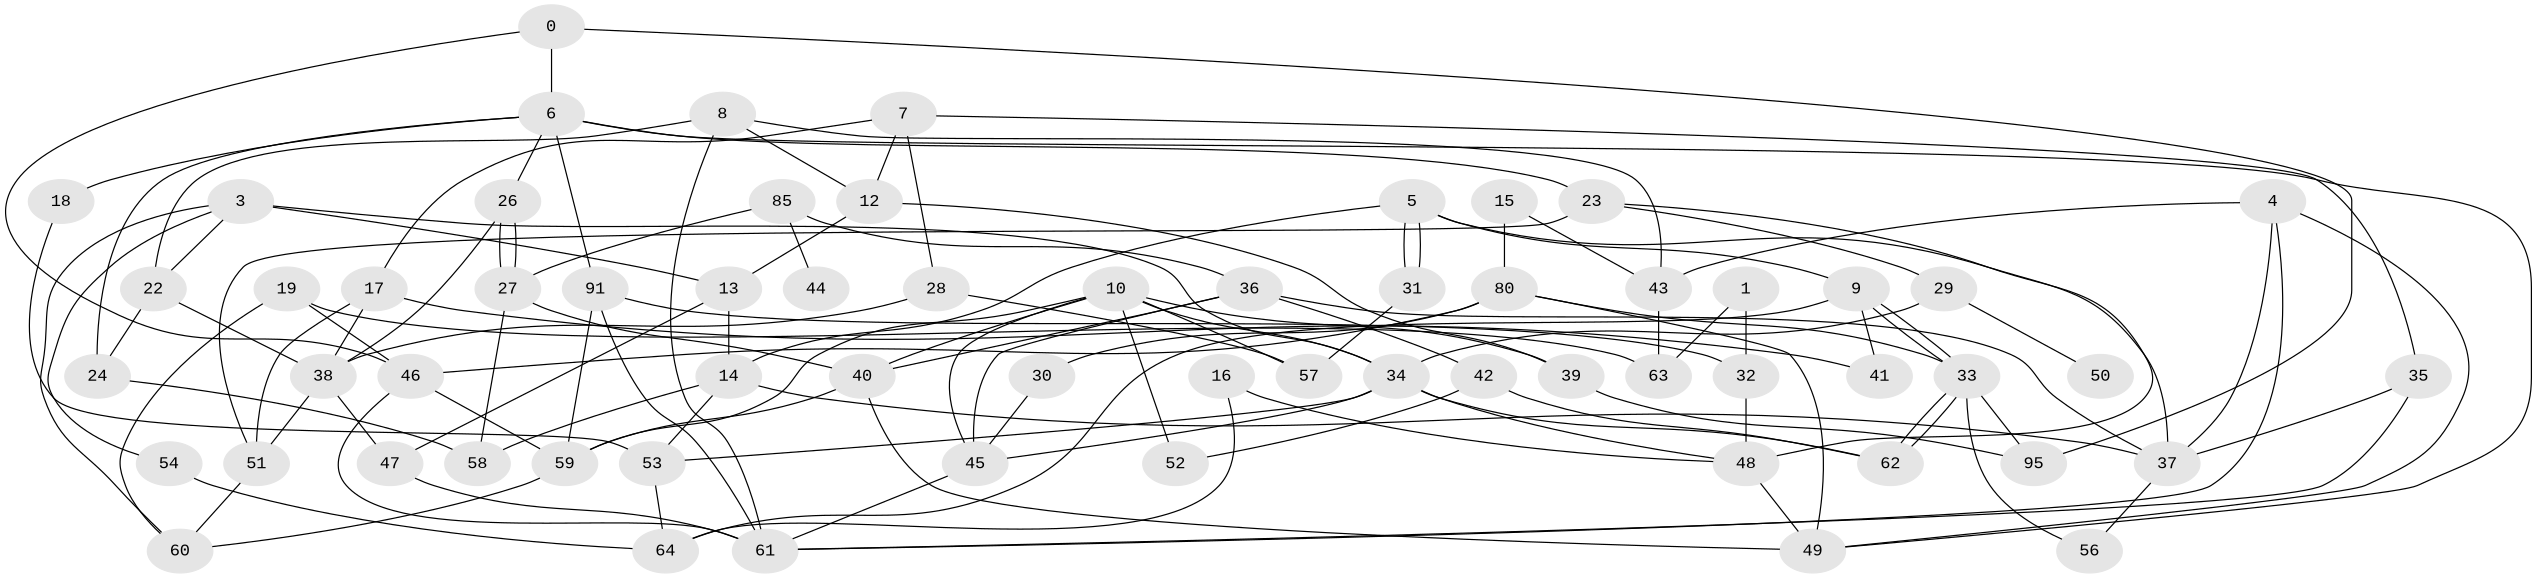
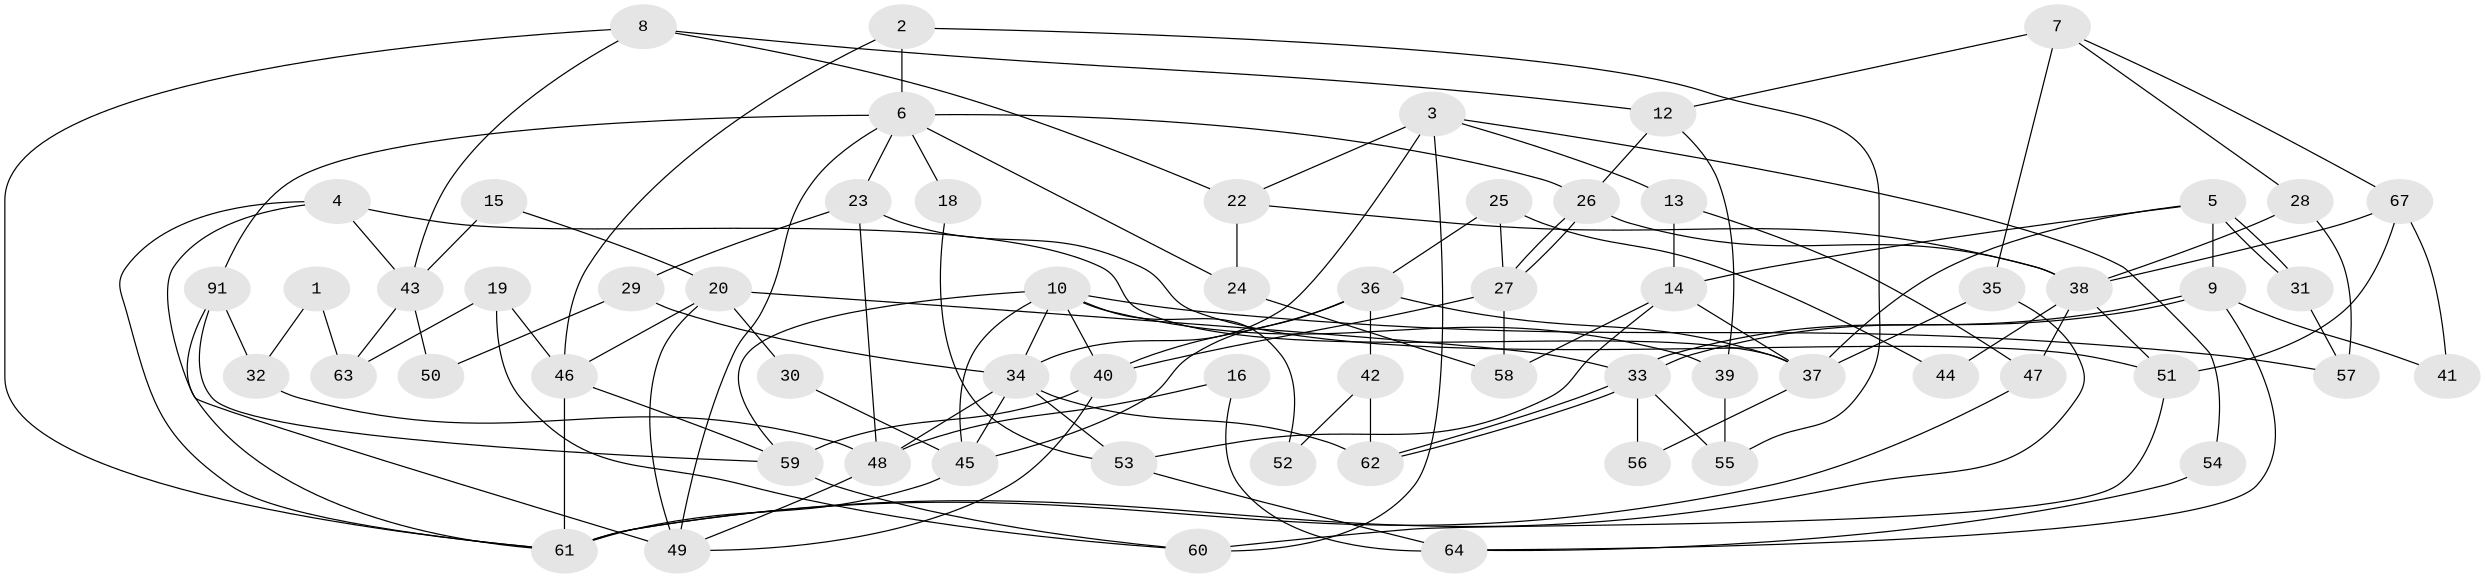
(552, 27) -> (902, 27)
(782, 202) -> (1499, 202)
(806, 241) -> (1625, 158)
(374, 289) -> (2400, 202)
(1504, 289) -> (719, 289)
none -> (419, 325)
none -> (2015, 331)
(2034, 464) -> (1725, 464)
